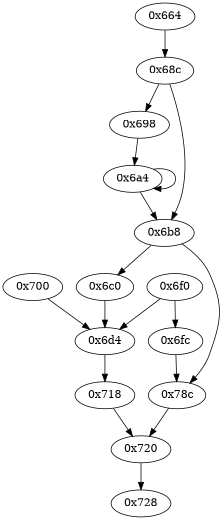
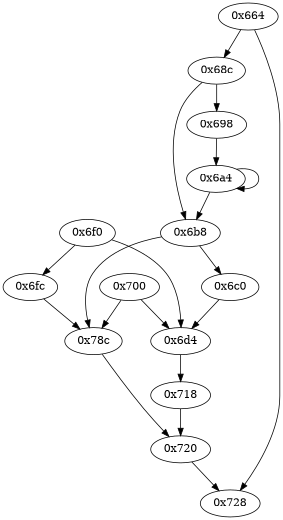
none -> (280, 259)
none -> (114, 311)
